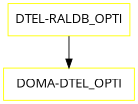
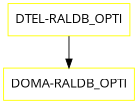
(69, 84) -> (69, 84)
